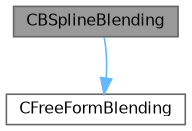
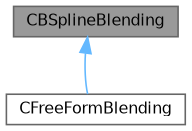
(106, 58) -> (85, 74)
